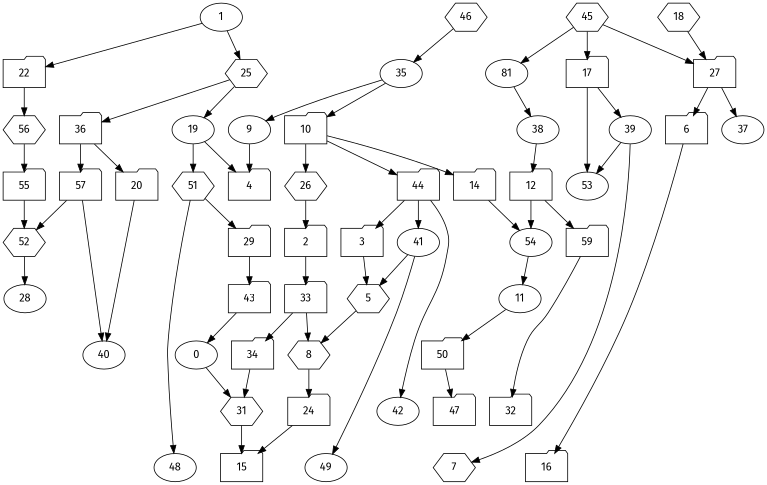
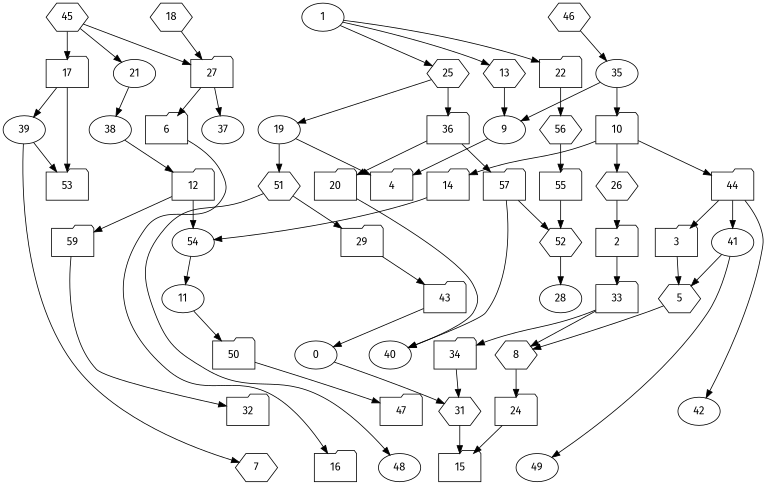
none -> (504, 74)
(507, 74) -> (134, 74)
(587, 186) -> (67, 186)
